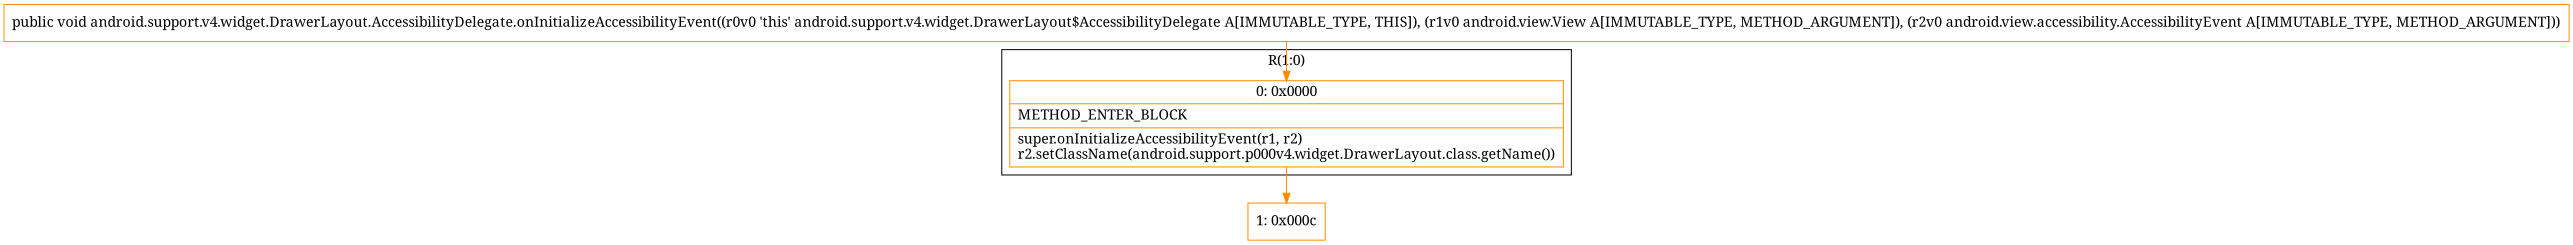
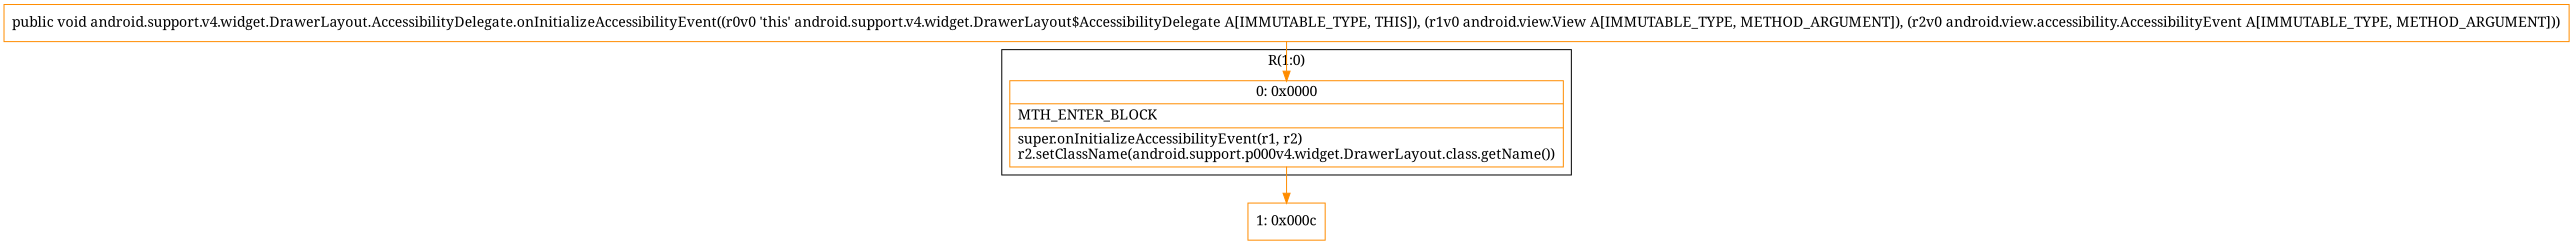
(1103, 115) -> (1088, 115)
